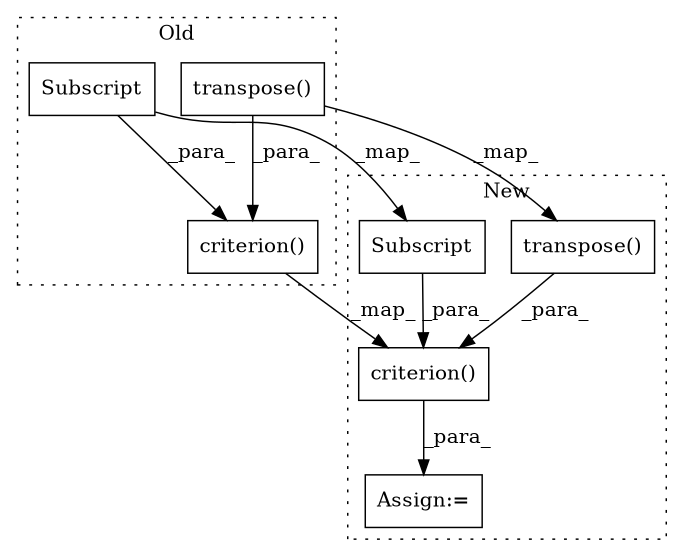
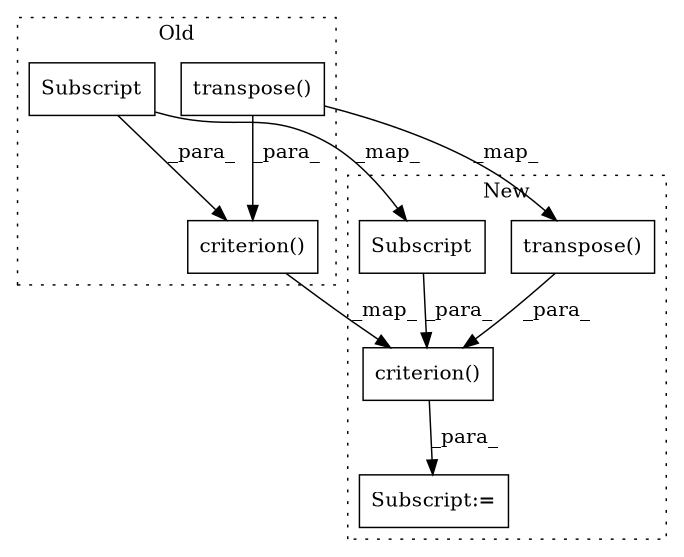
(424, 501) -> (434, 501)
